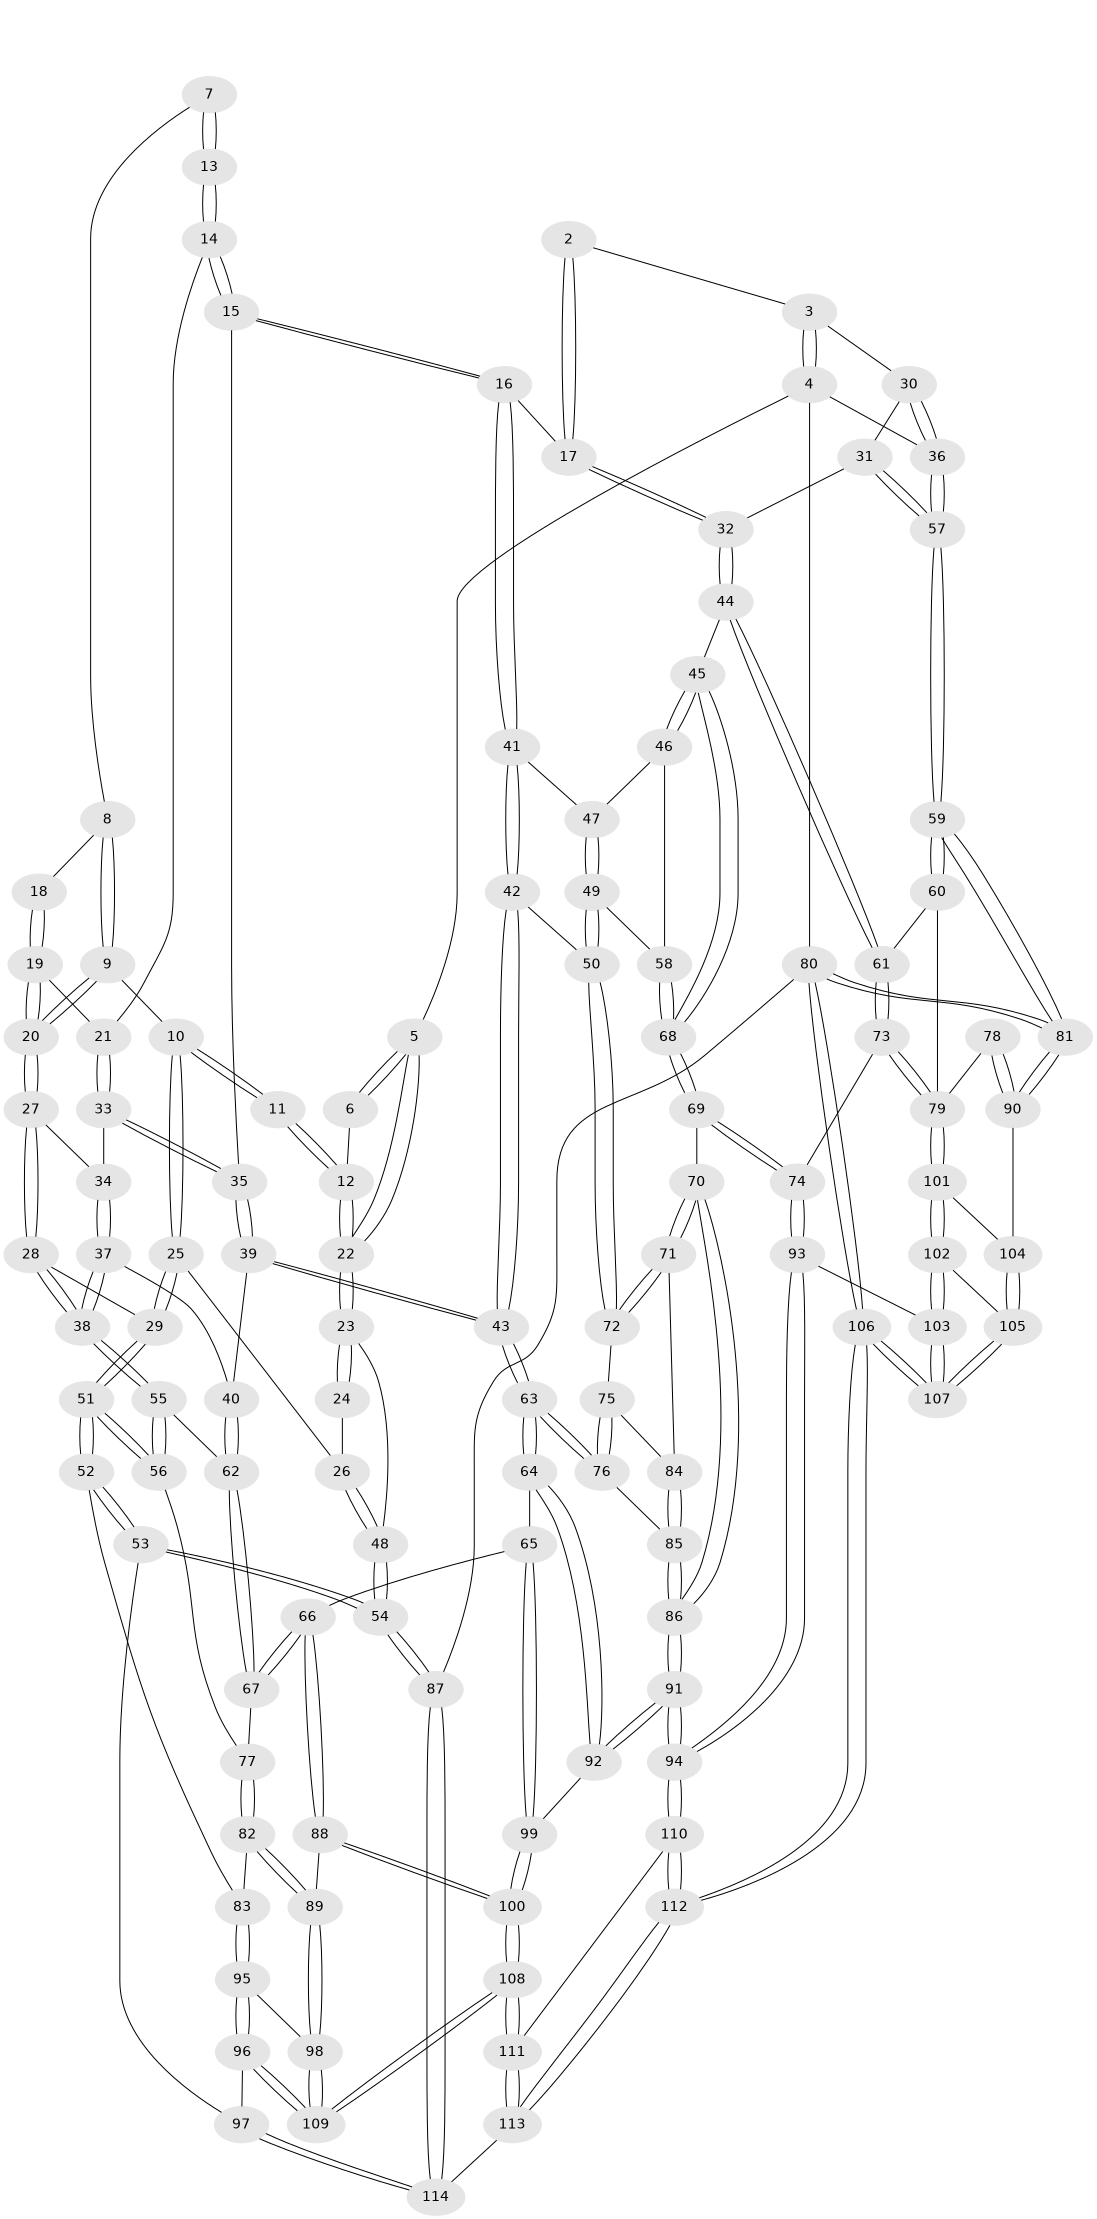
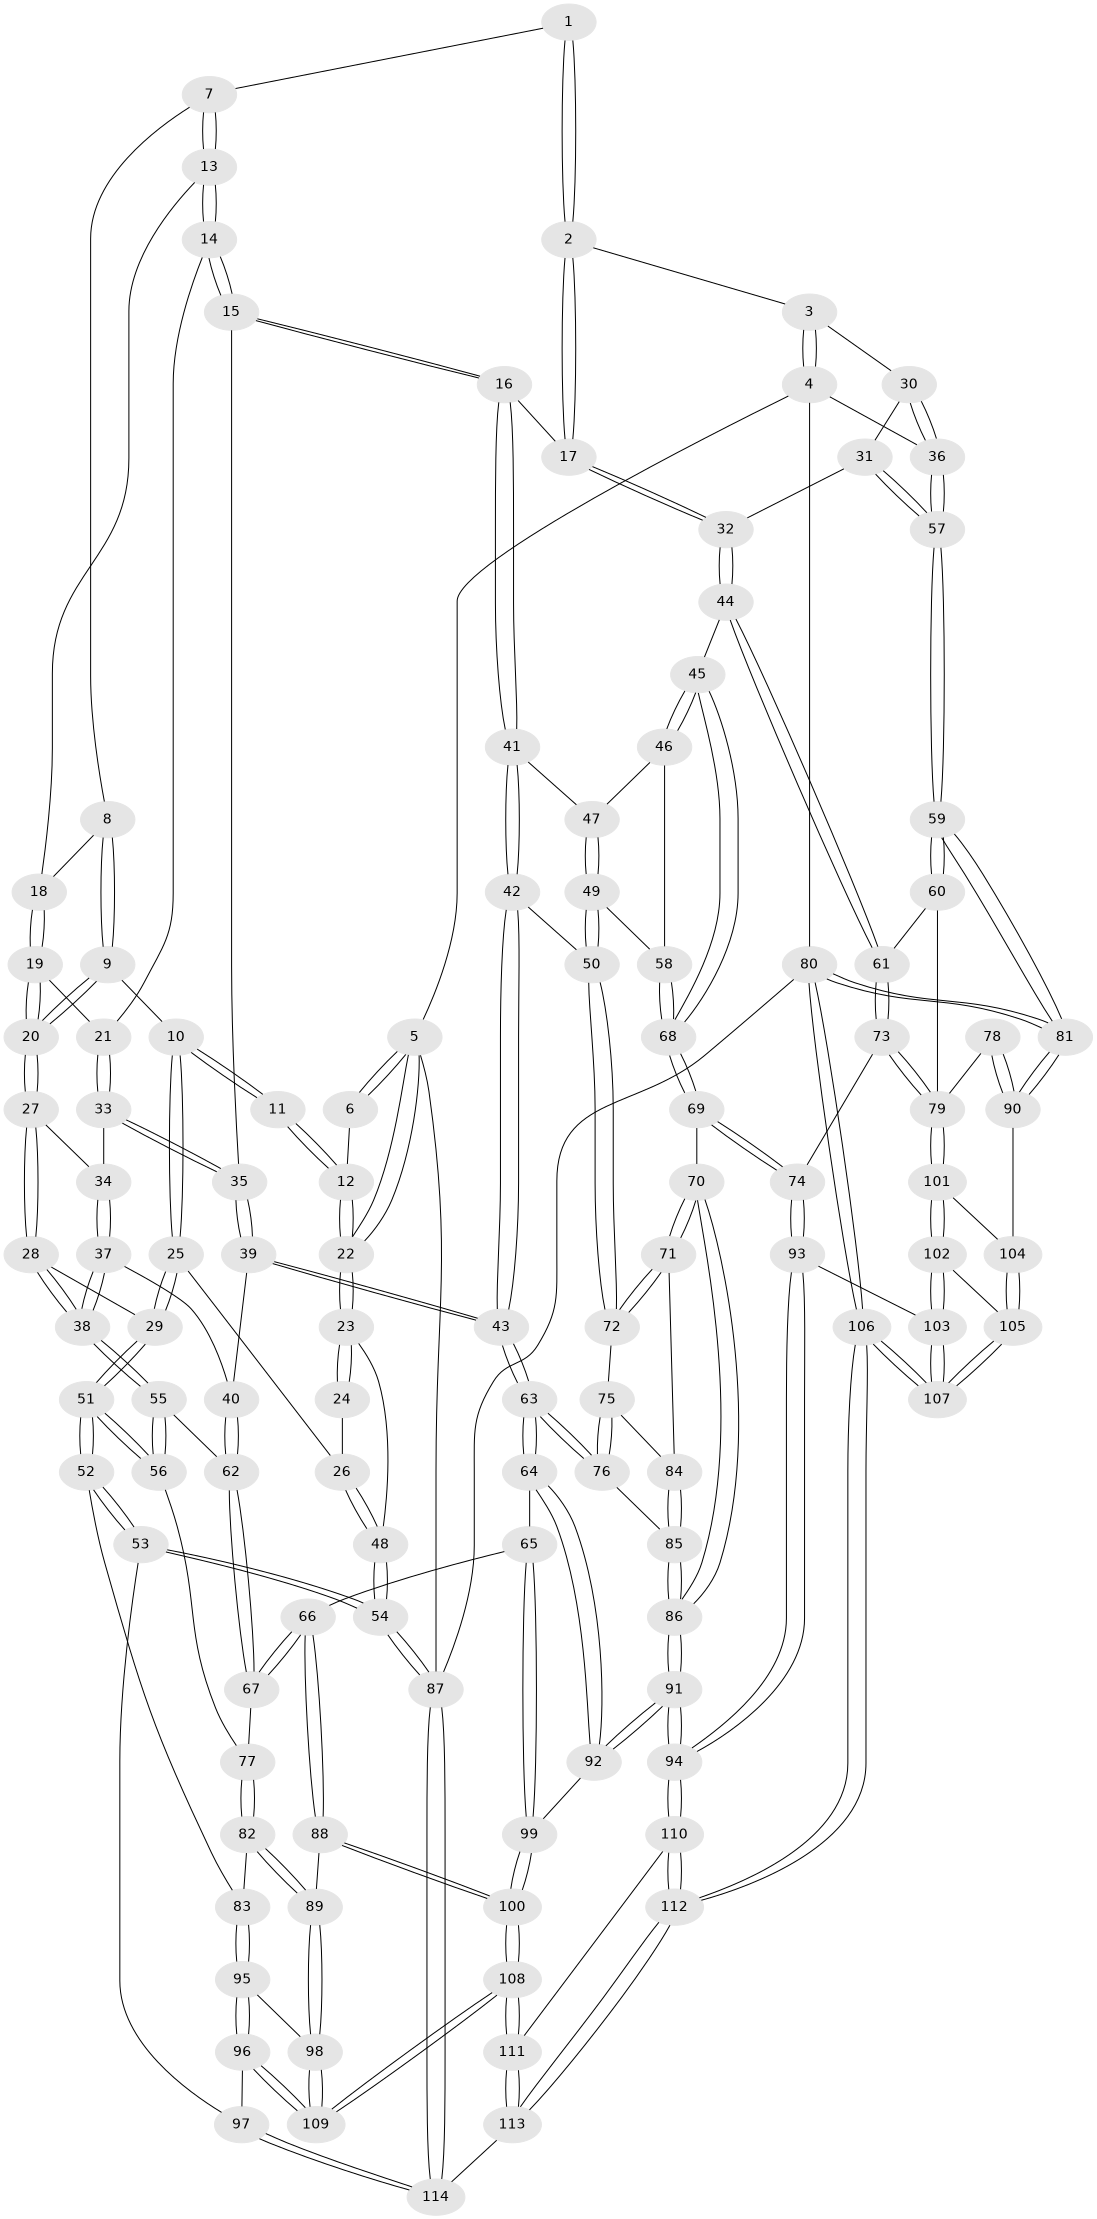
none -> (569, 22)
none -> (114, 525)
none -> (438, 1363)
